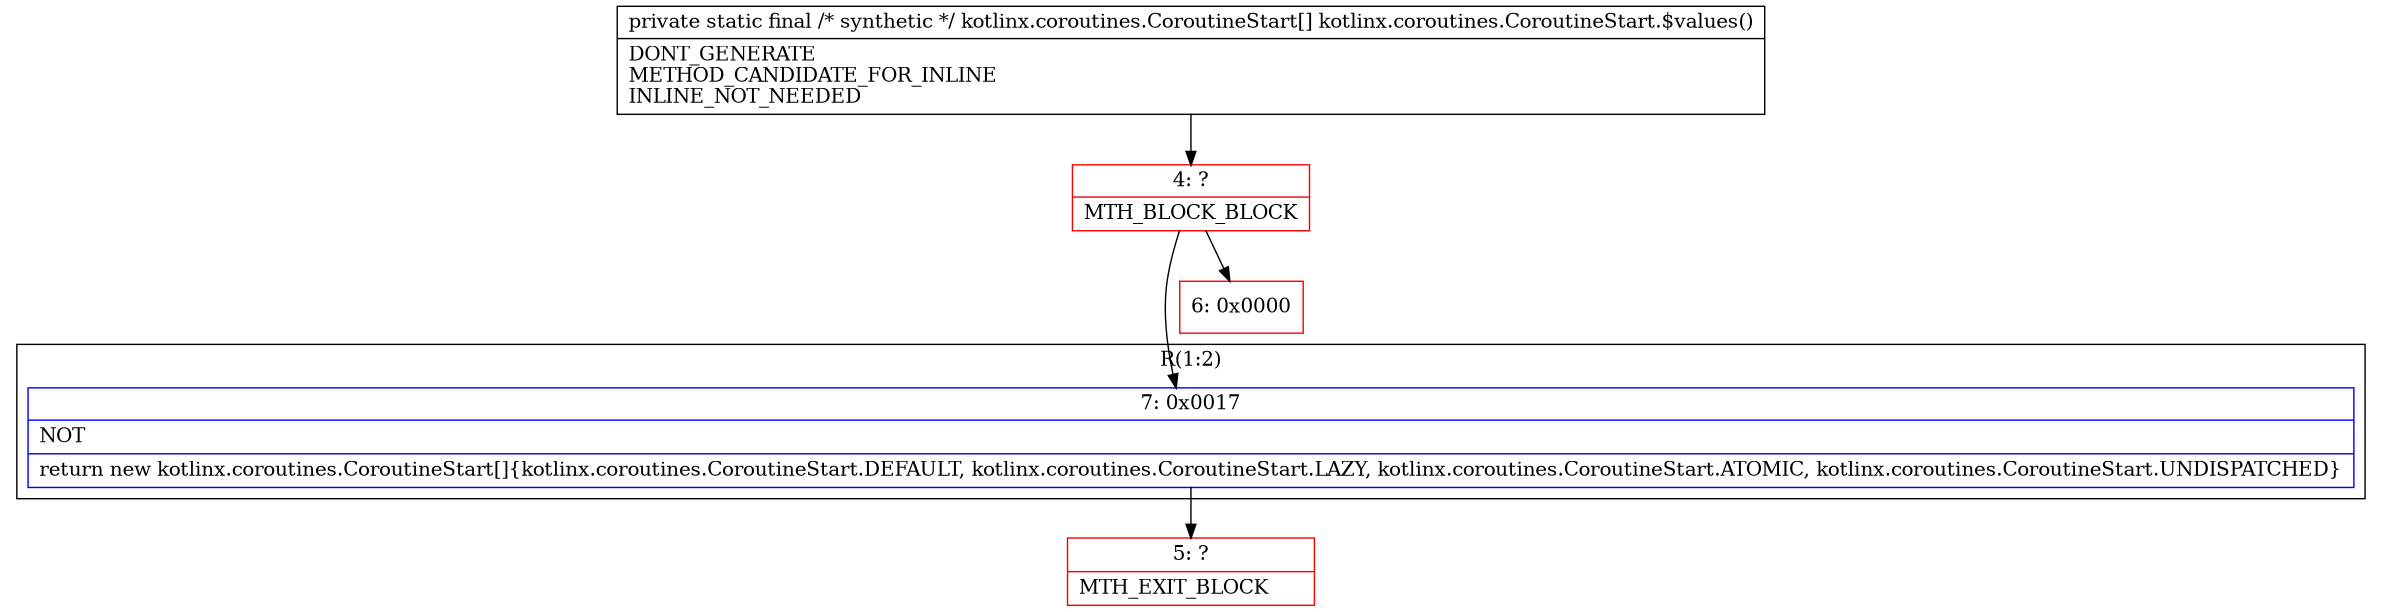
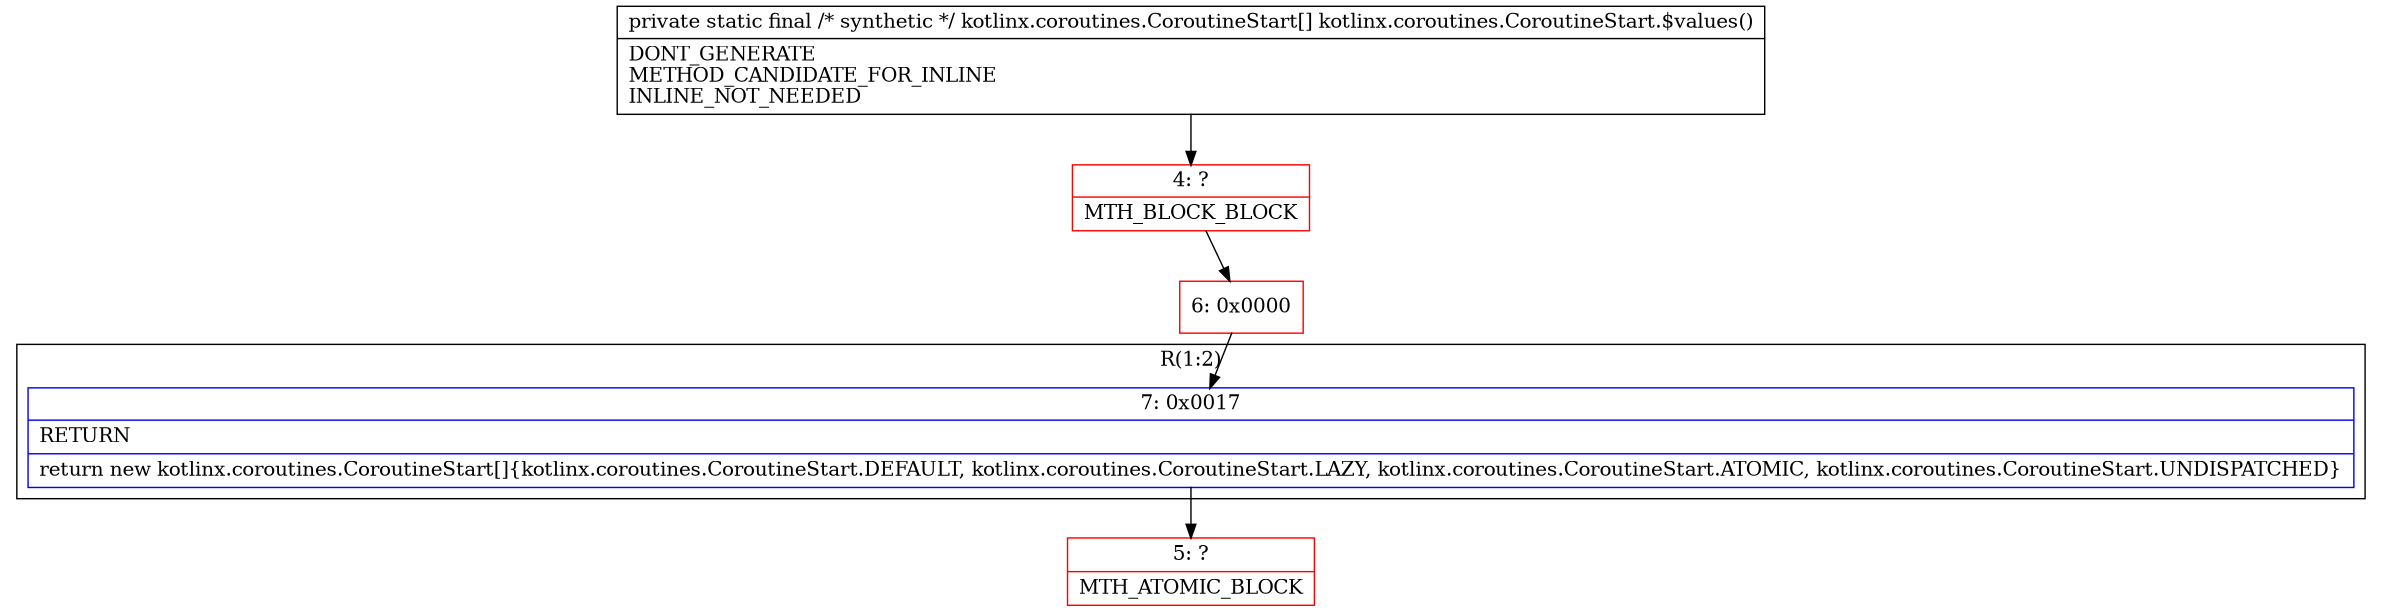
(1165, 302) -> (1223, 354)
(62, 436) -> (85, 436)
(1174, 588) -> (1191, 588)
